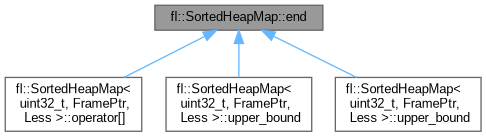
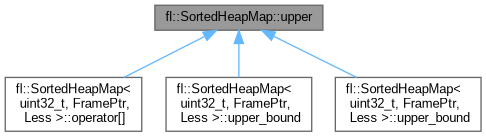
(239, 18) -> (239, 18)
